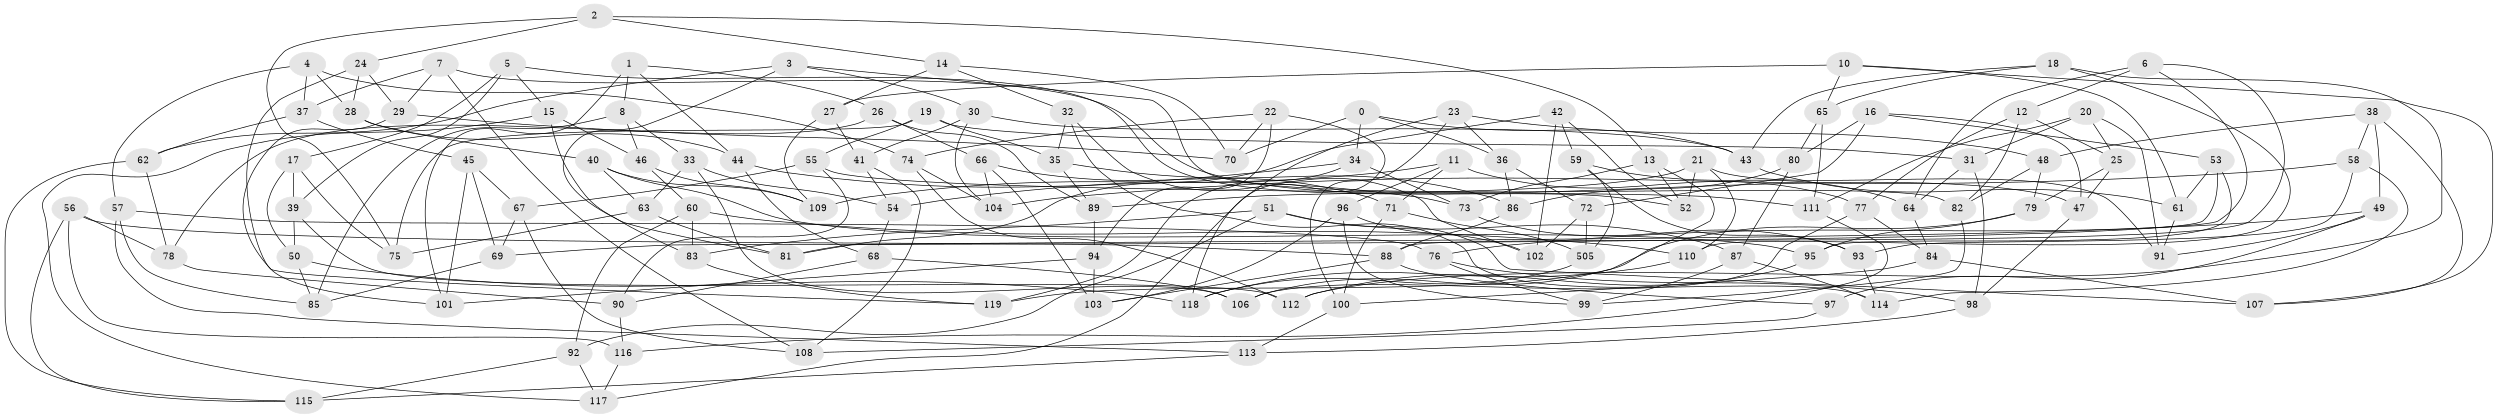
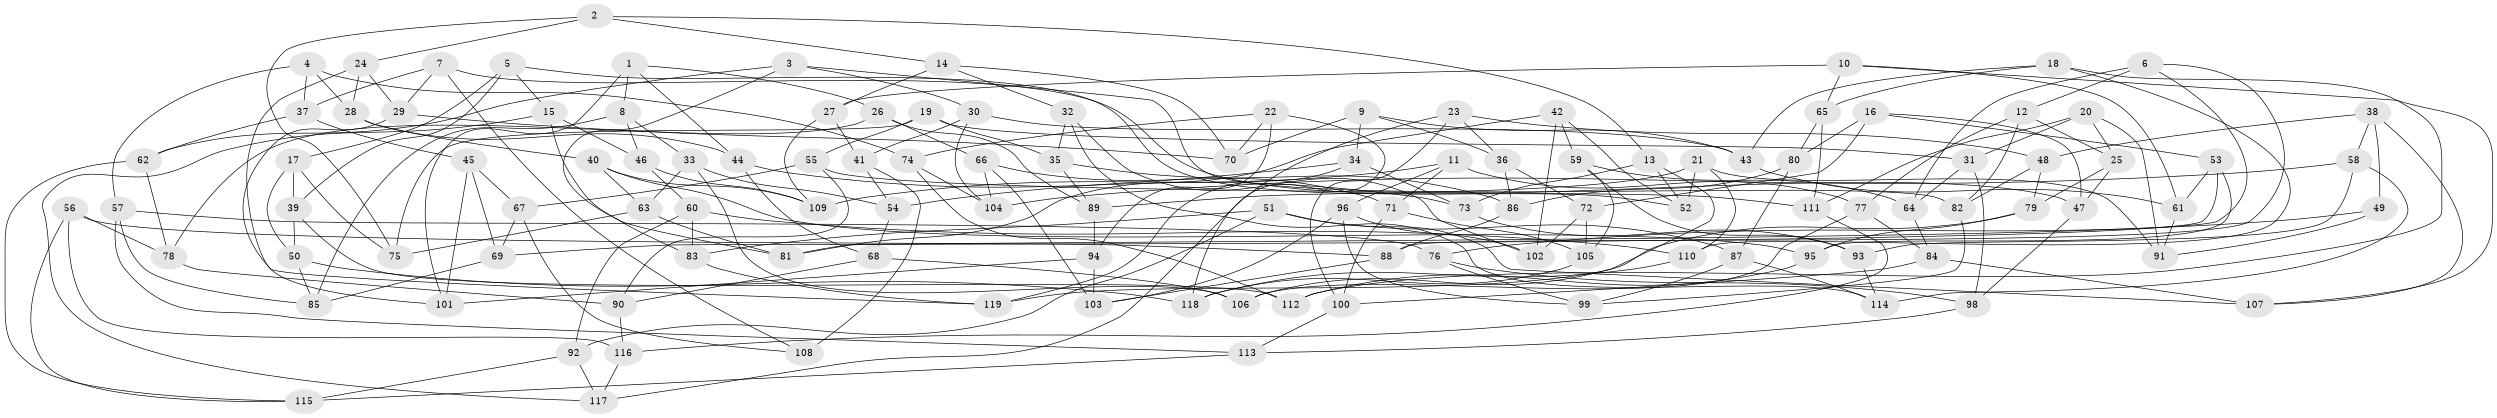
(1362, 112) -> (1362, 112)
(1586, 257) -> (1586, 257)
(1831, 305) -> none
